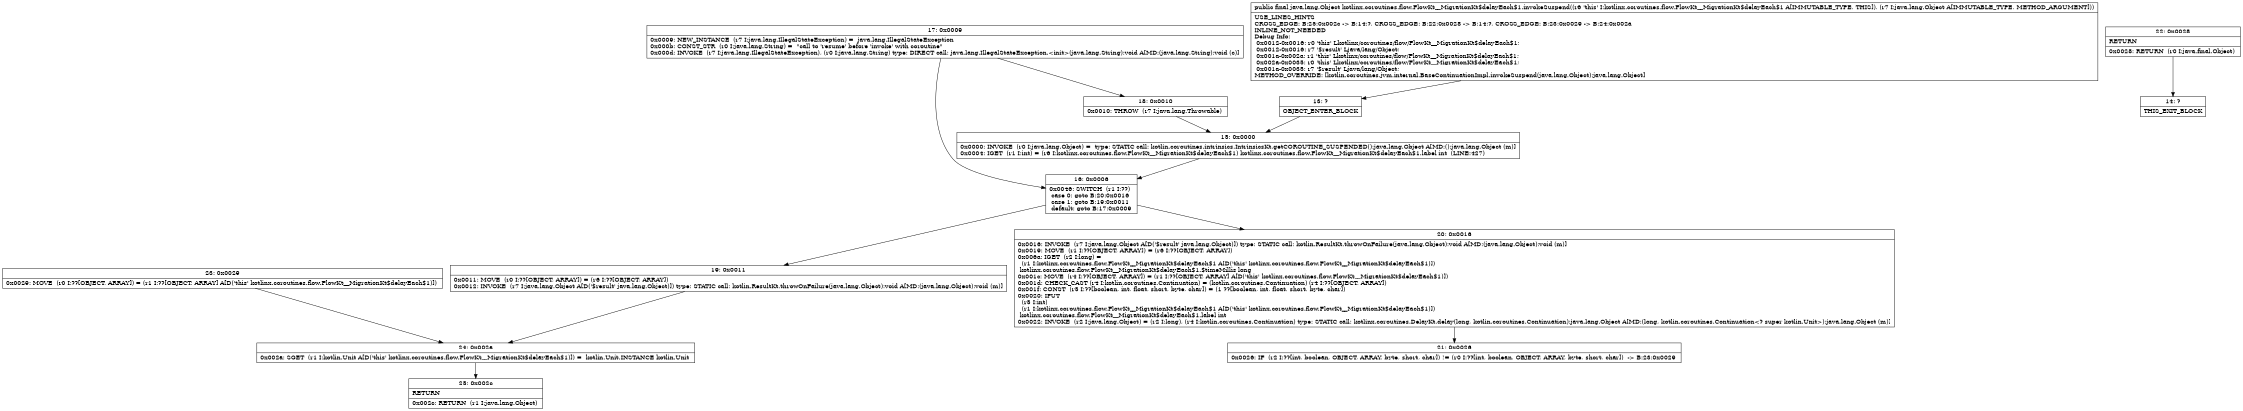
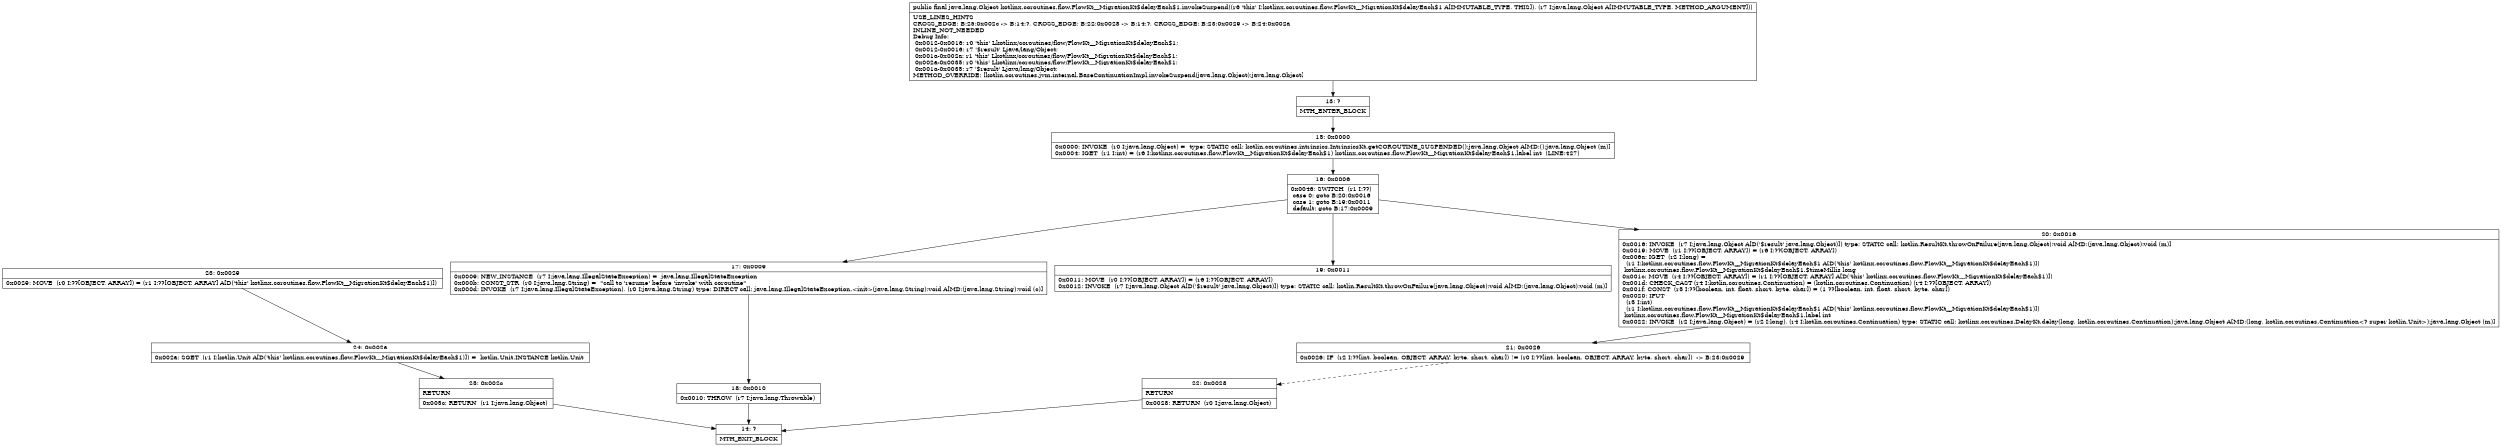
(2173, 51) -> (1209, 403)
(1321, 111) -> (1333, 111)
(2173, 111) -> (749, 439)
(1191, 124) -> (749, 412)
(950, 155) -> (1067, 227)
(599, 317) -> none
none -> (1365, 373)
(476, 403) -> (486, 403)
none -> (632, 416)
